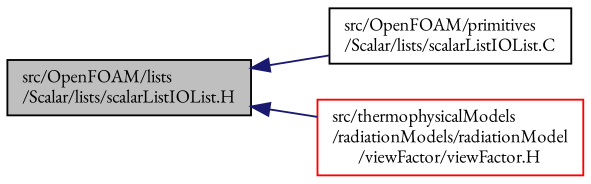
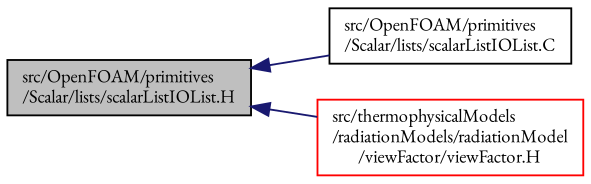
(129, 88) -> (129, 88)
